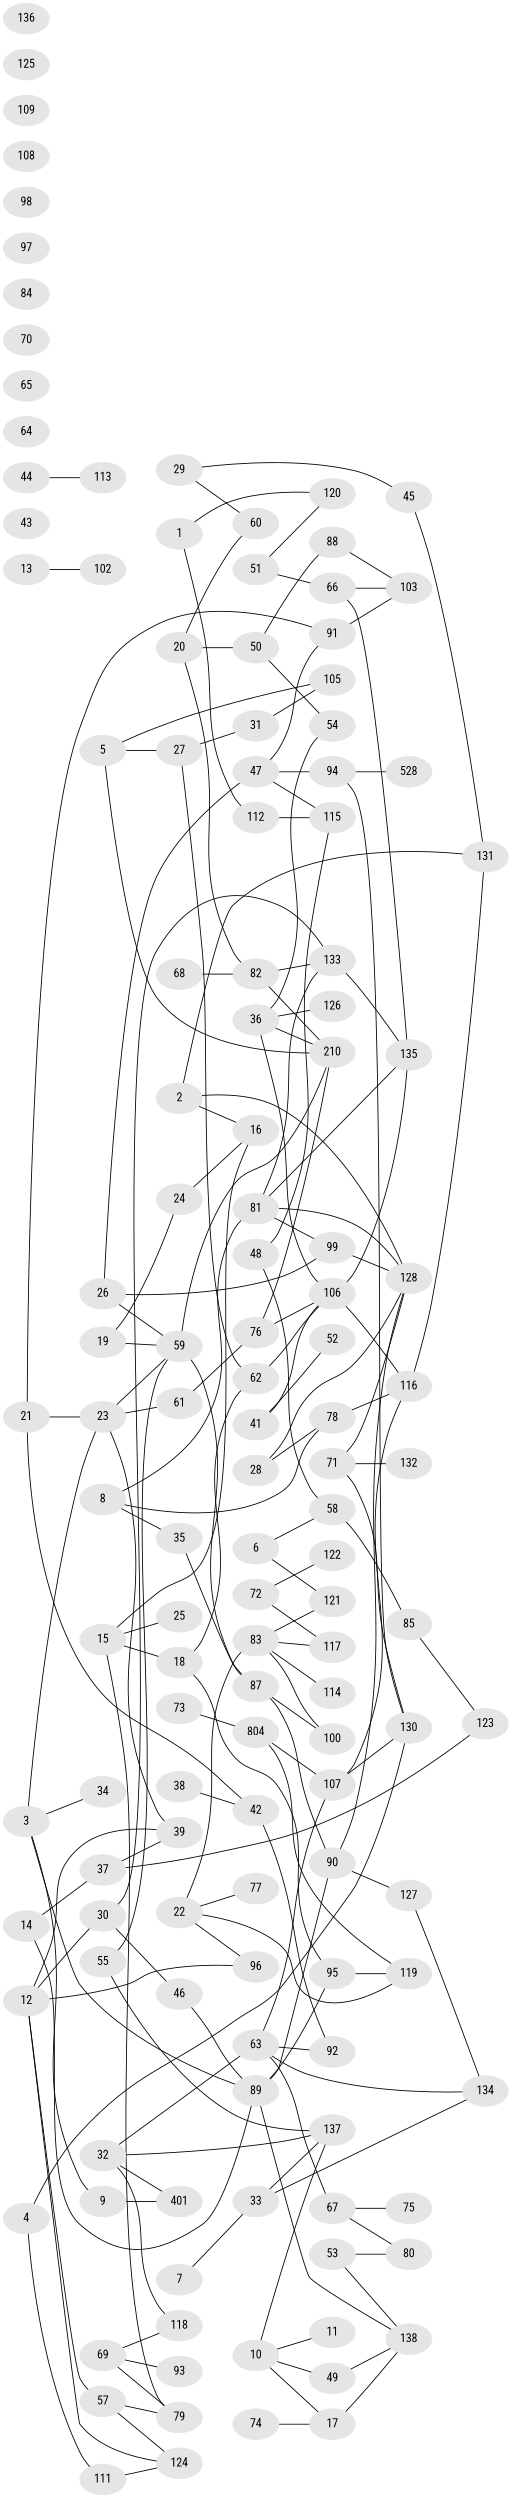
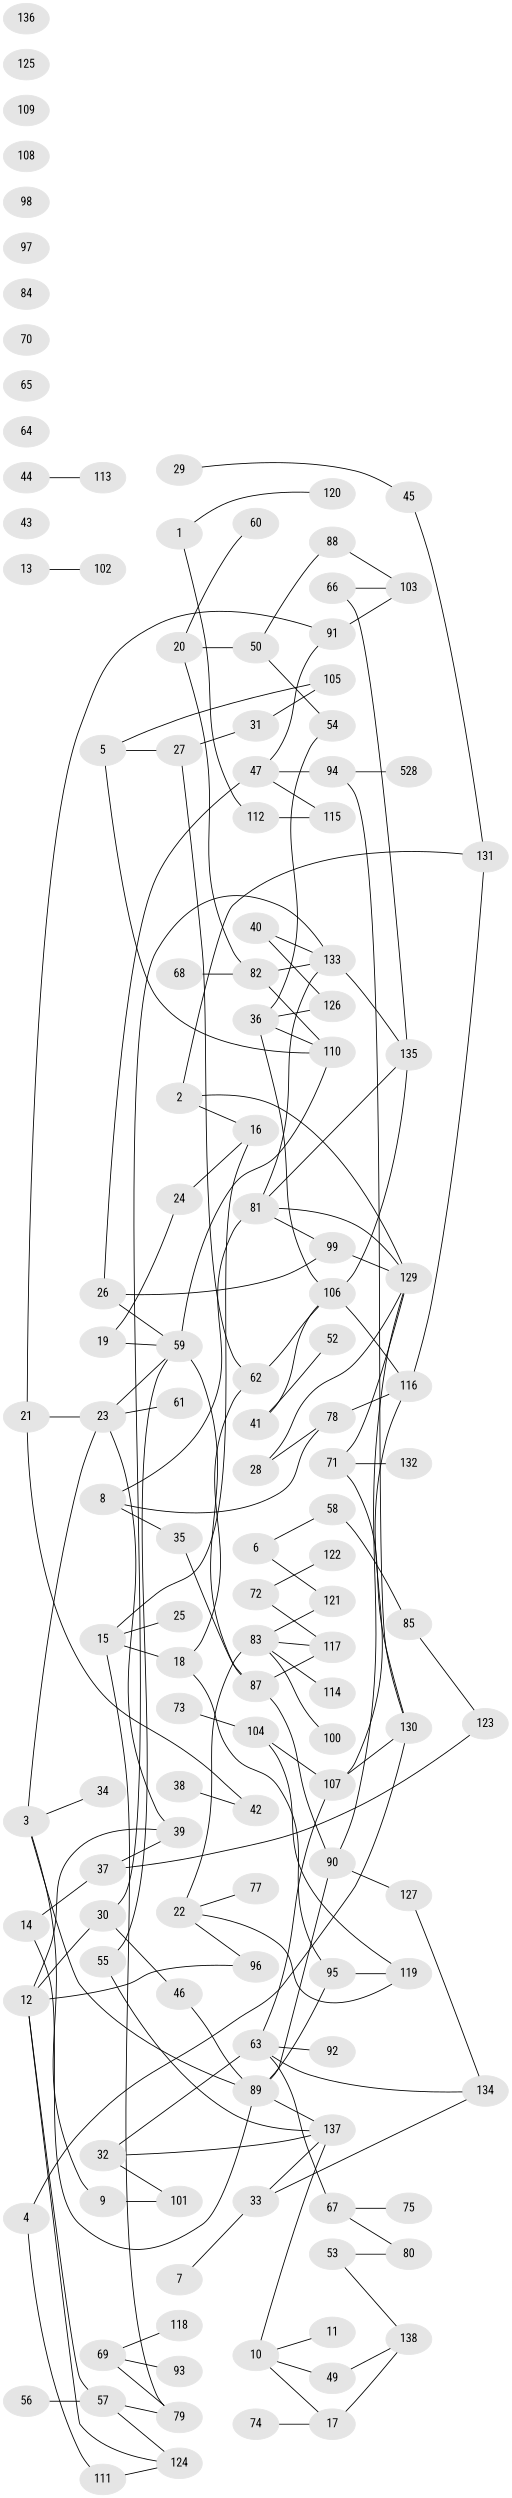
(218, 497) -> none
(256, 570) -> none
none -> (256, 928)
(332, 1052) -> (332, 1052)
(256, 1255) -> none
(409, 1278) -> (409, 1278)
(256, 1333) -> none
(294, 1713) -> (300, 1664)
(256, 1732) -> (256, 1732)
(296, 1942) -> none
(179, 2202) -> (179, 2202)
(141, 2241) -> none
(299, 2245) -> (291, 2109)
none -> (26, 2401)
